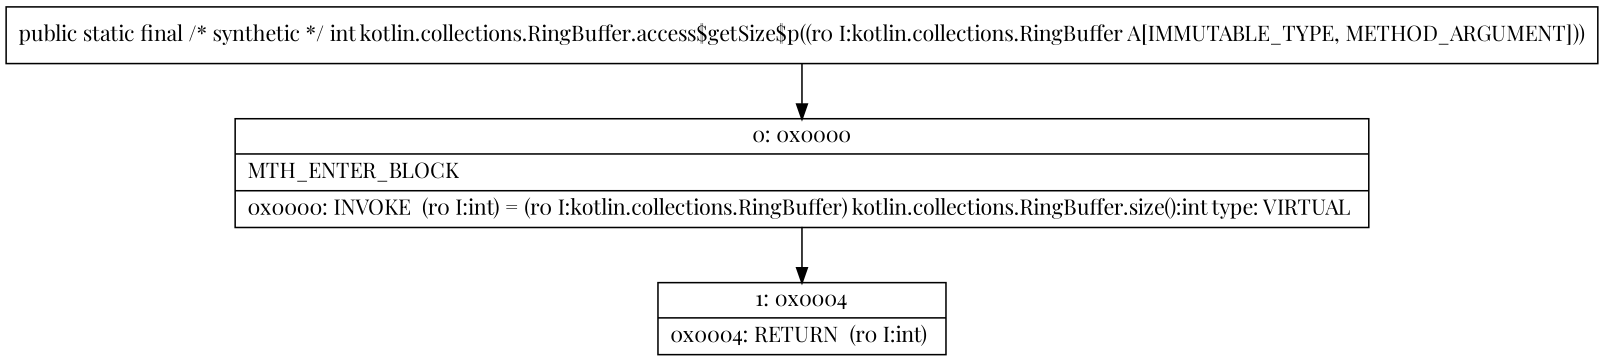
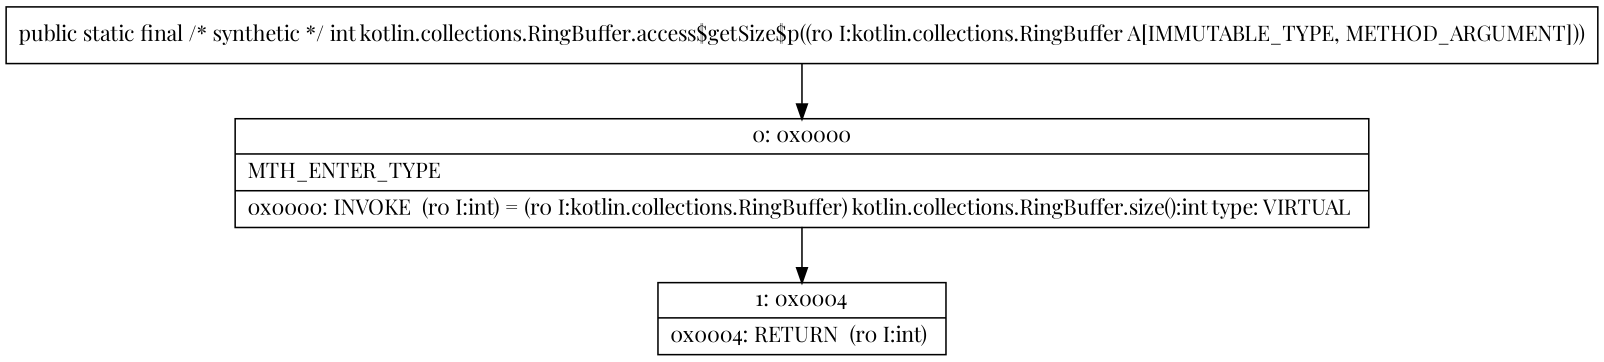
(354, 172) -> (345, 172)
